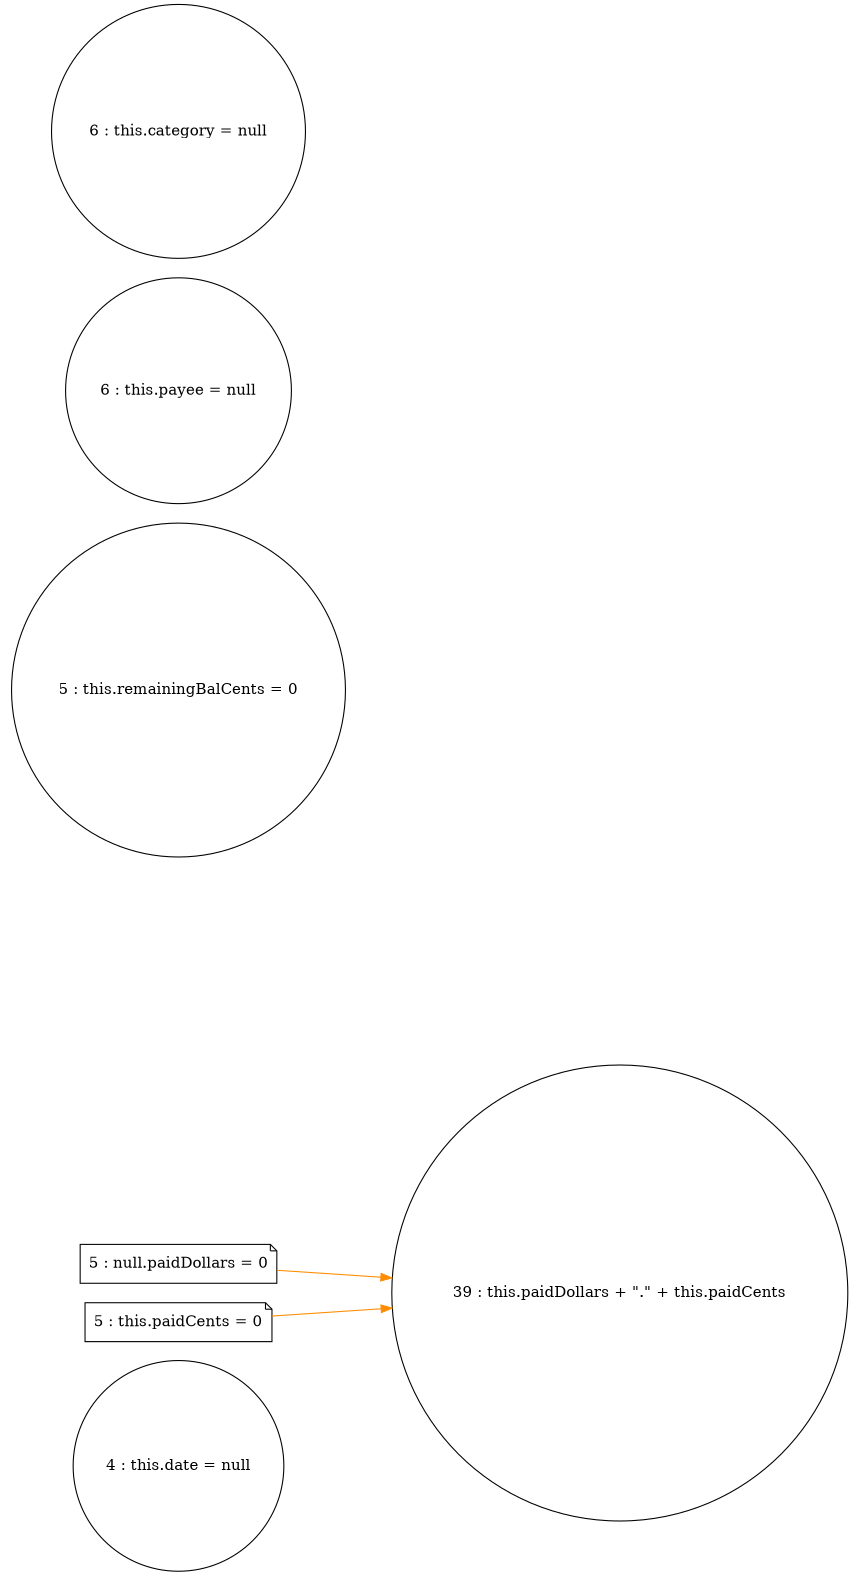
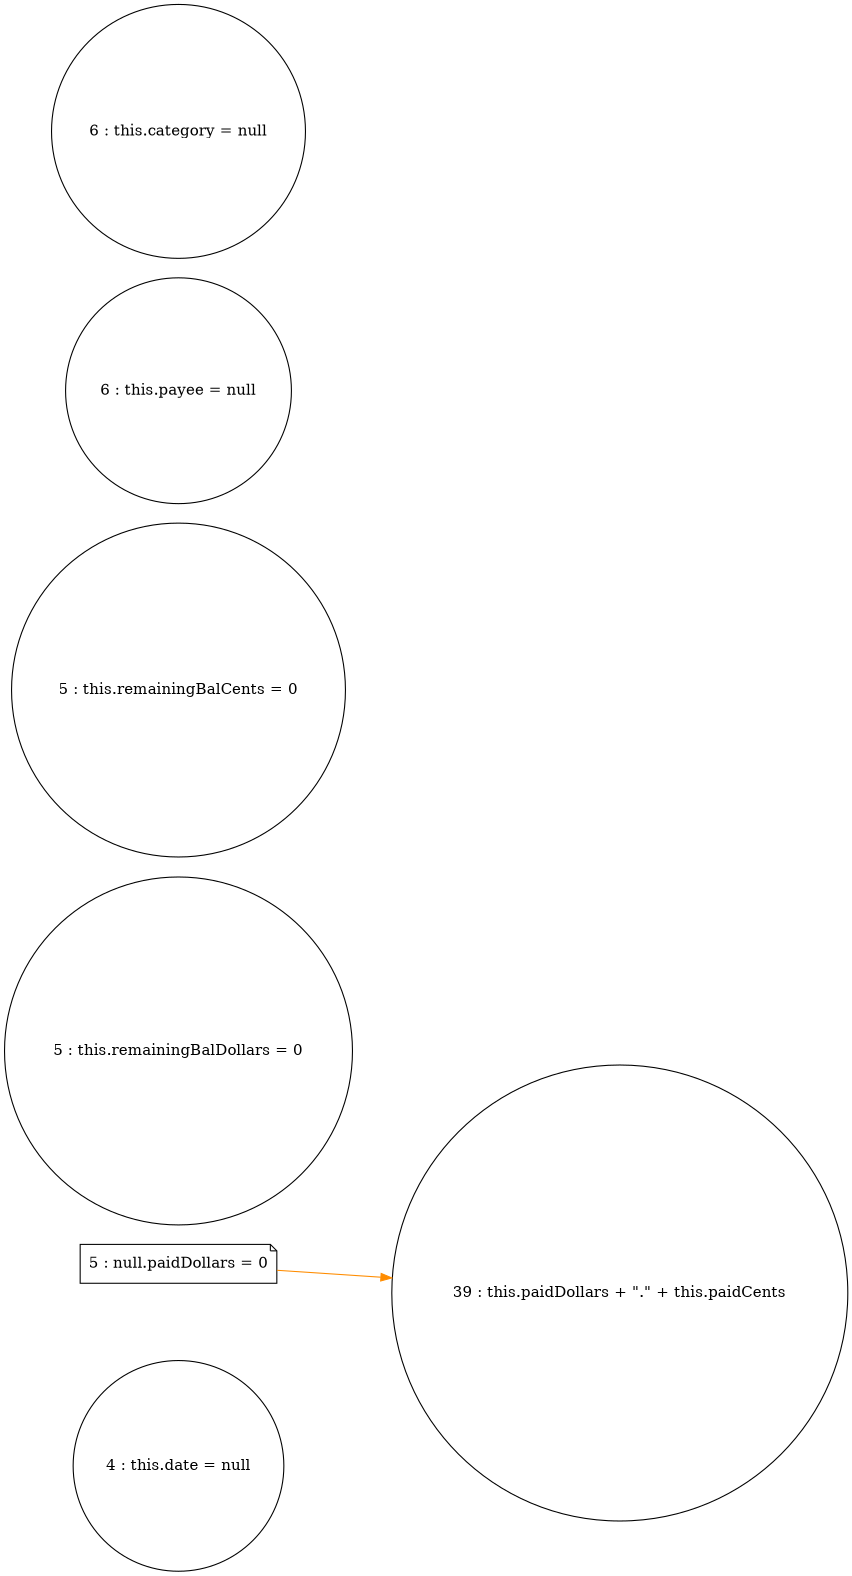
none -> (178, 1051)
(178, 1322) -> none
